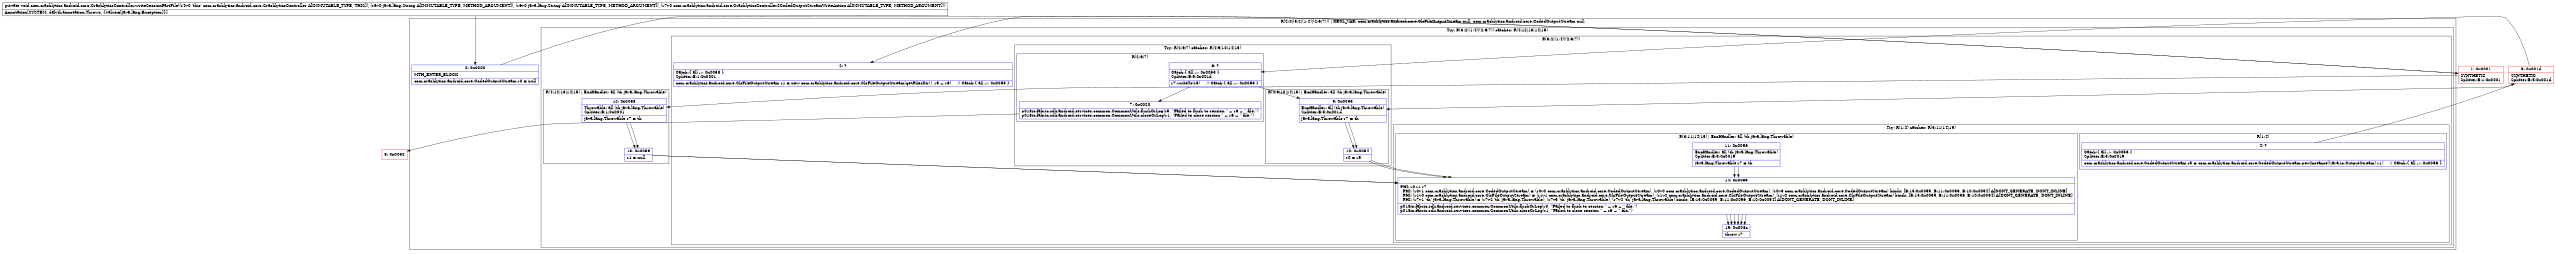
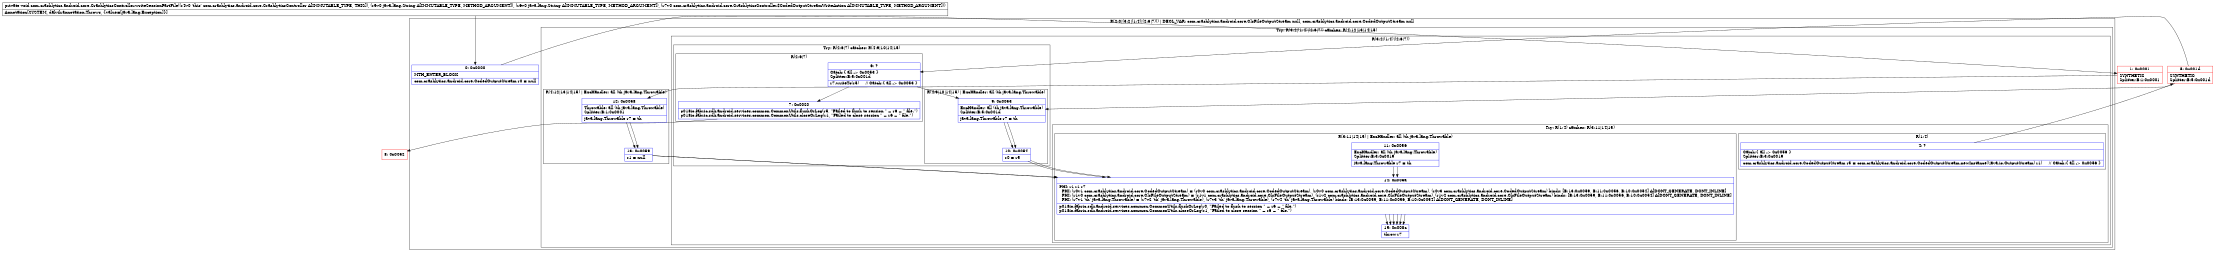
(843, 75) -> none
(1414, 187) -> (1073, 187)
